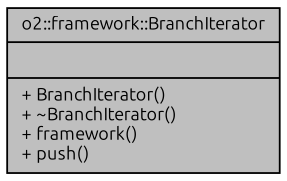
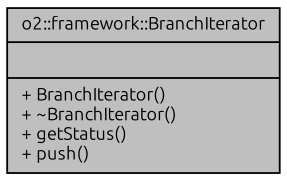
(80, 134) -> (74, 134)
